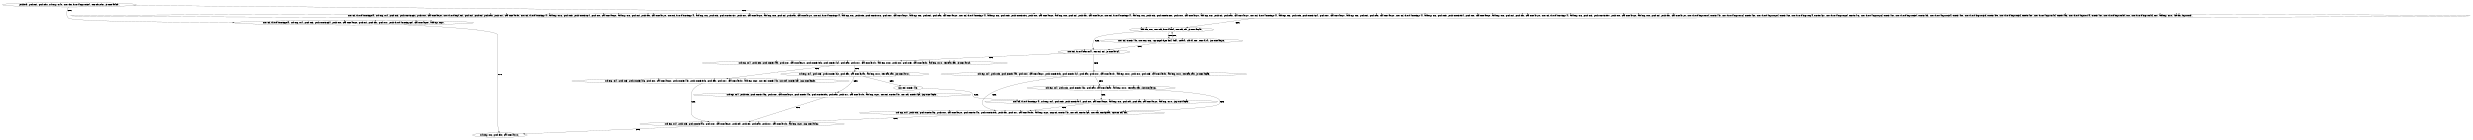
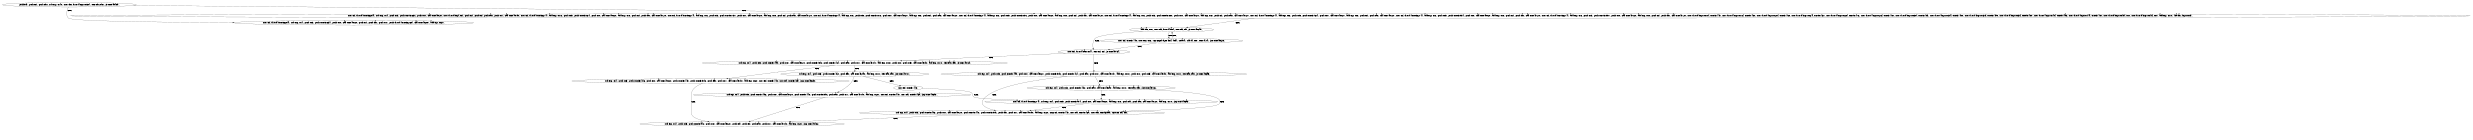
(500, 135) -> none
